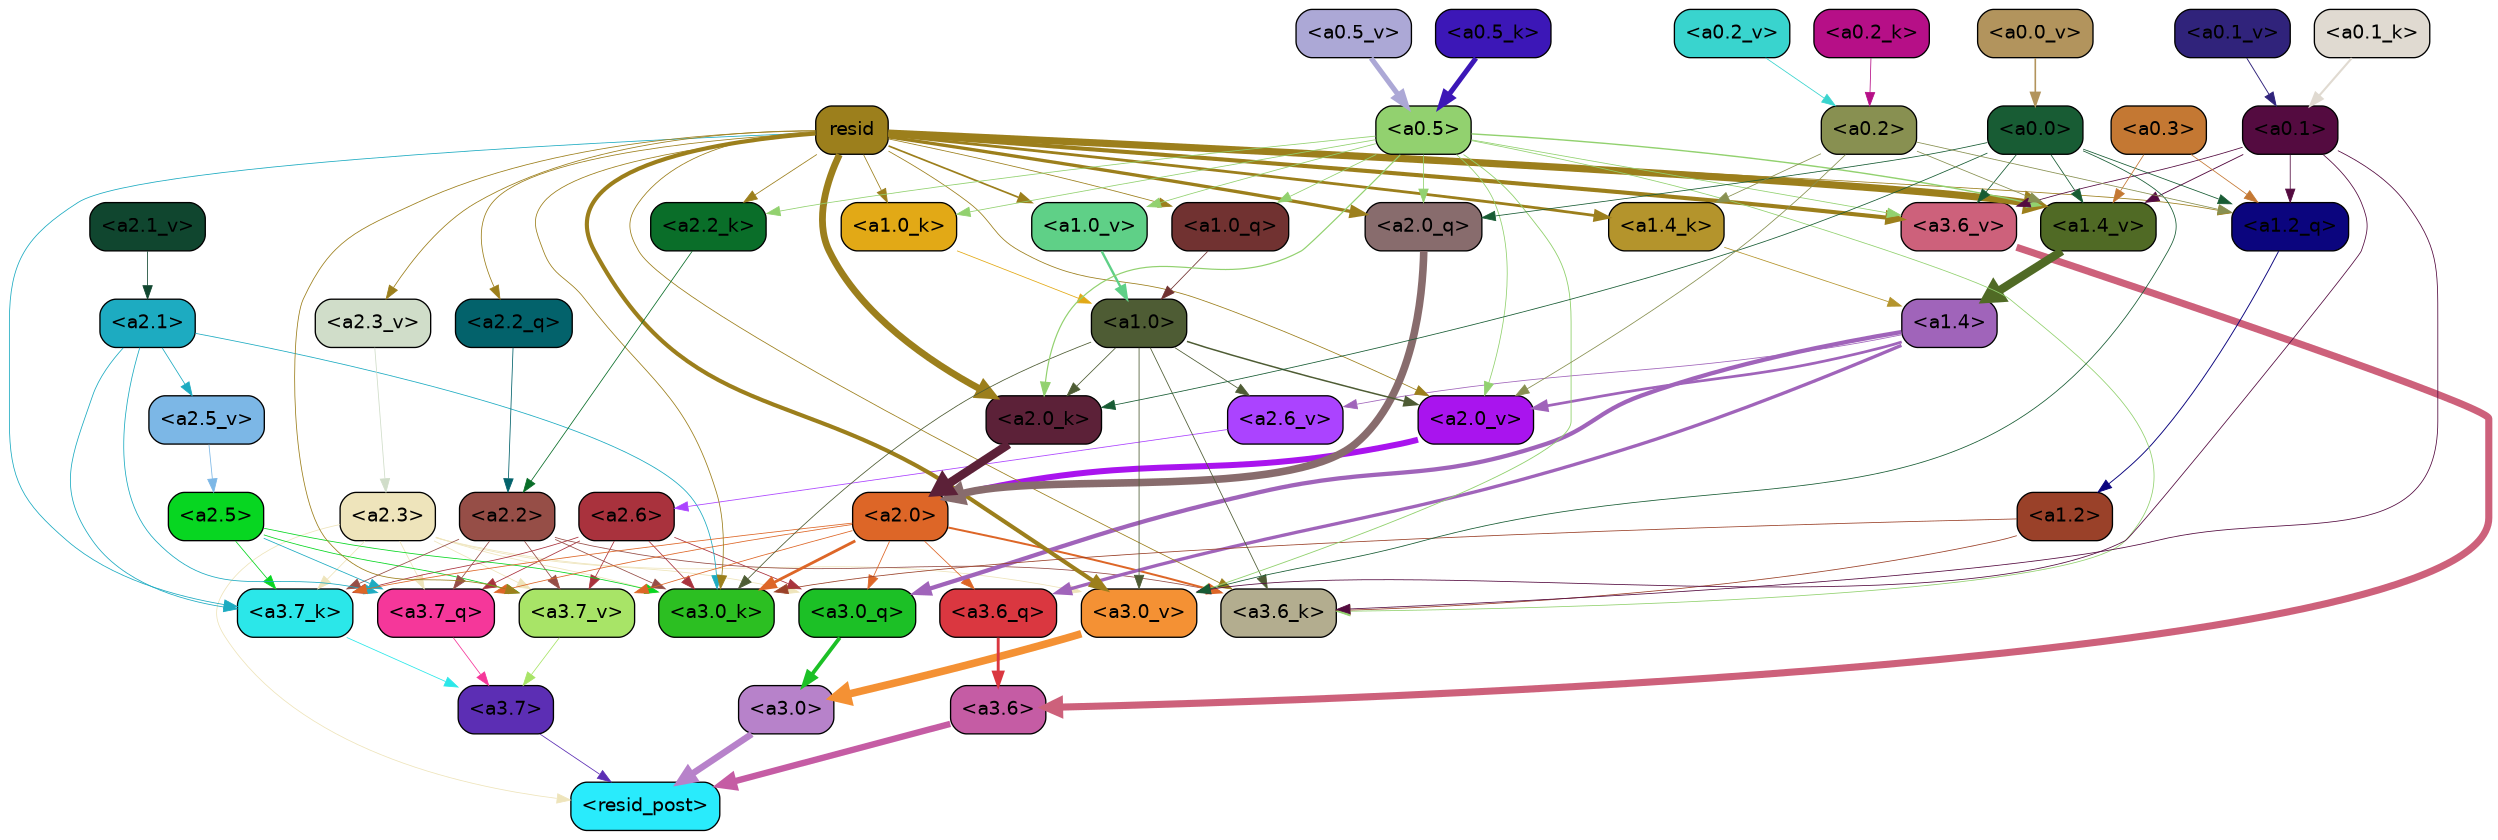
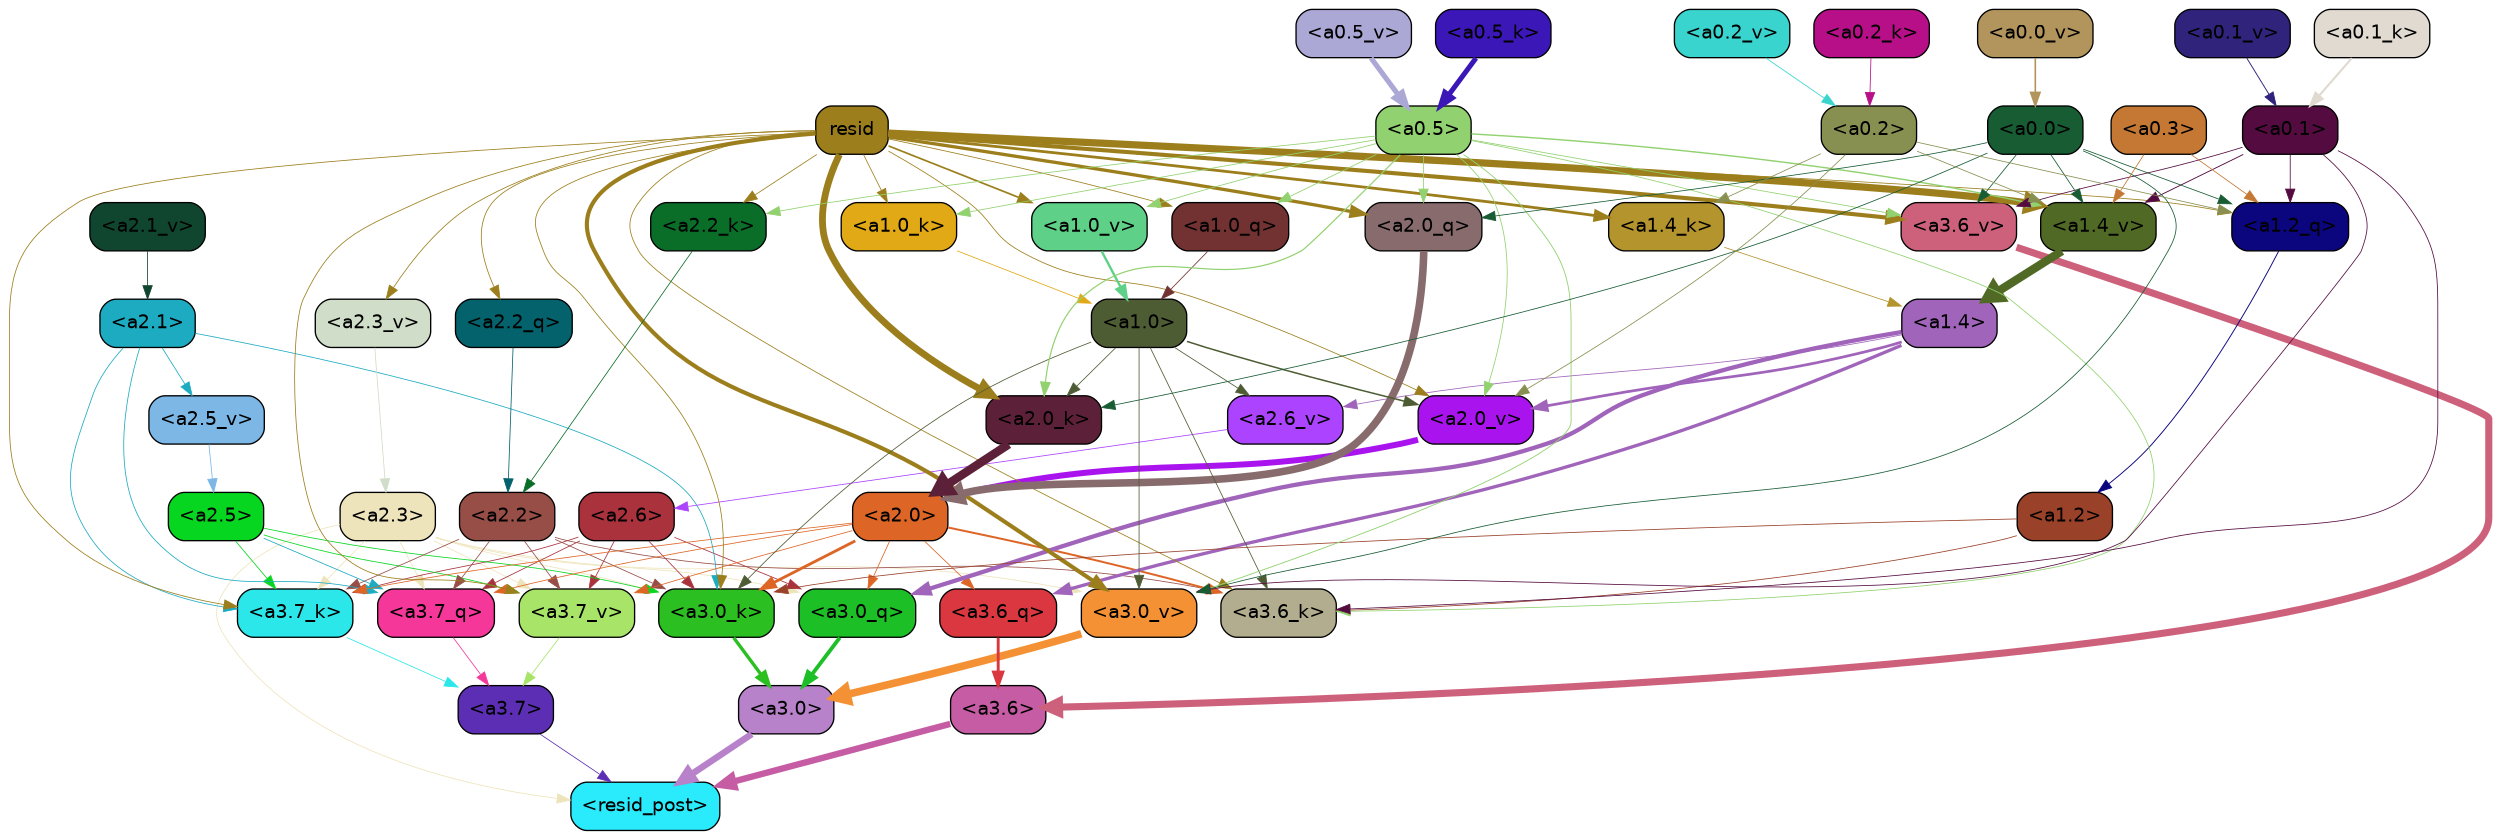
(169, 181) -> (169, 181)
none -> (747, 656)
